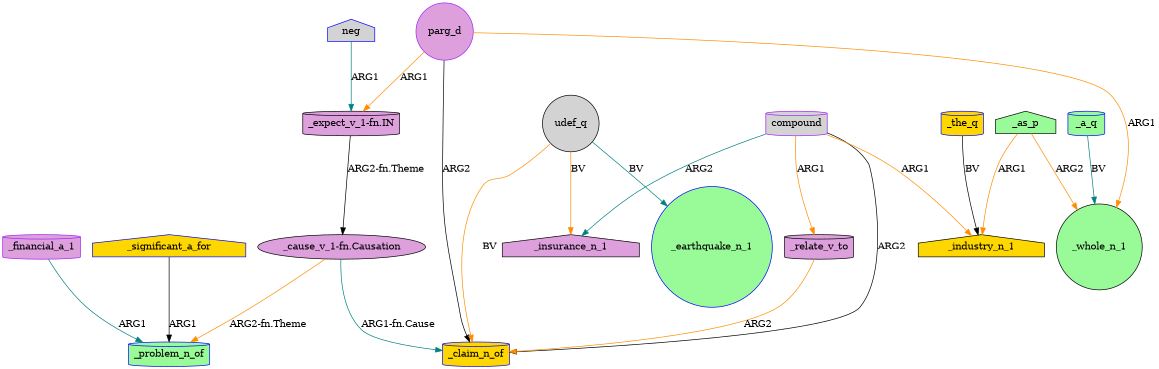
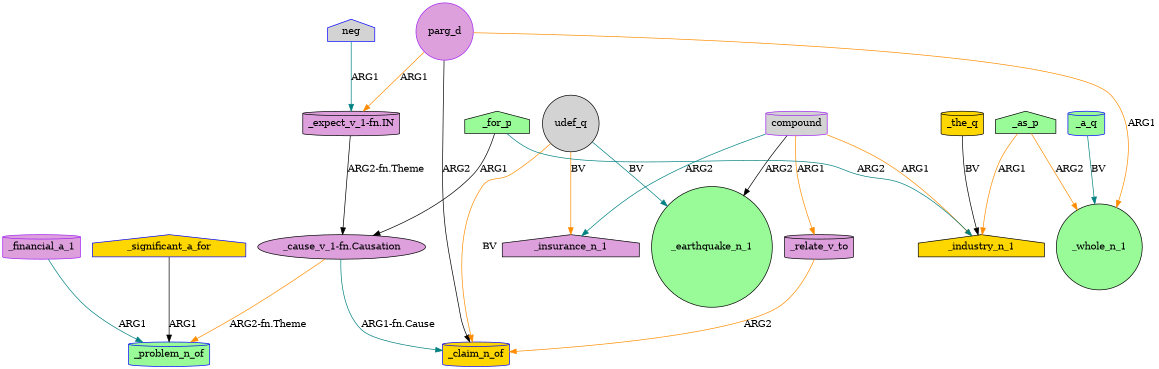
none -> (497, 123)
(962, 123) -> (962, 123)
(712, 247) -> (712, 247)
(789, 328) -> (764, 165)
